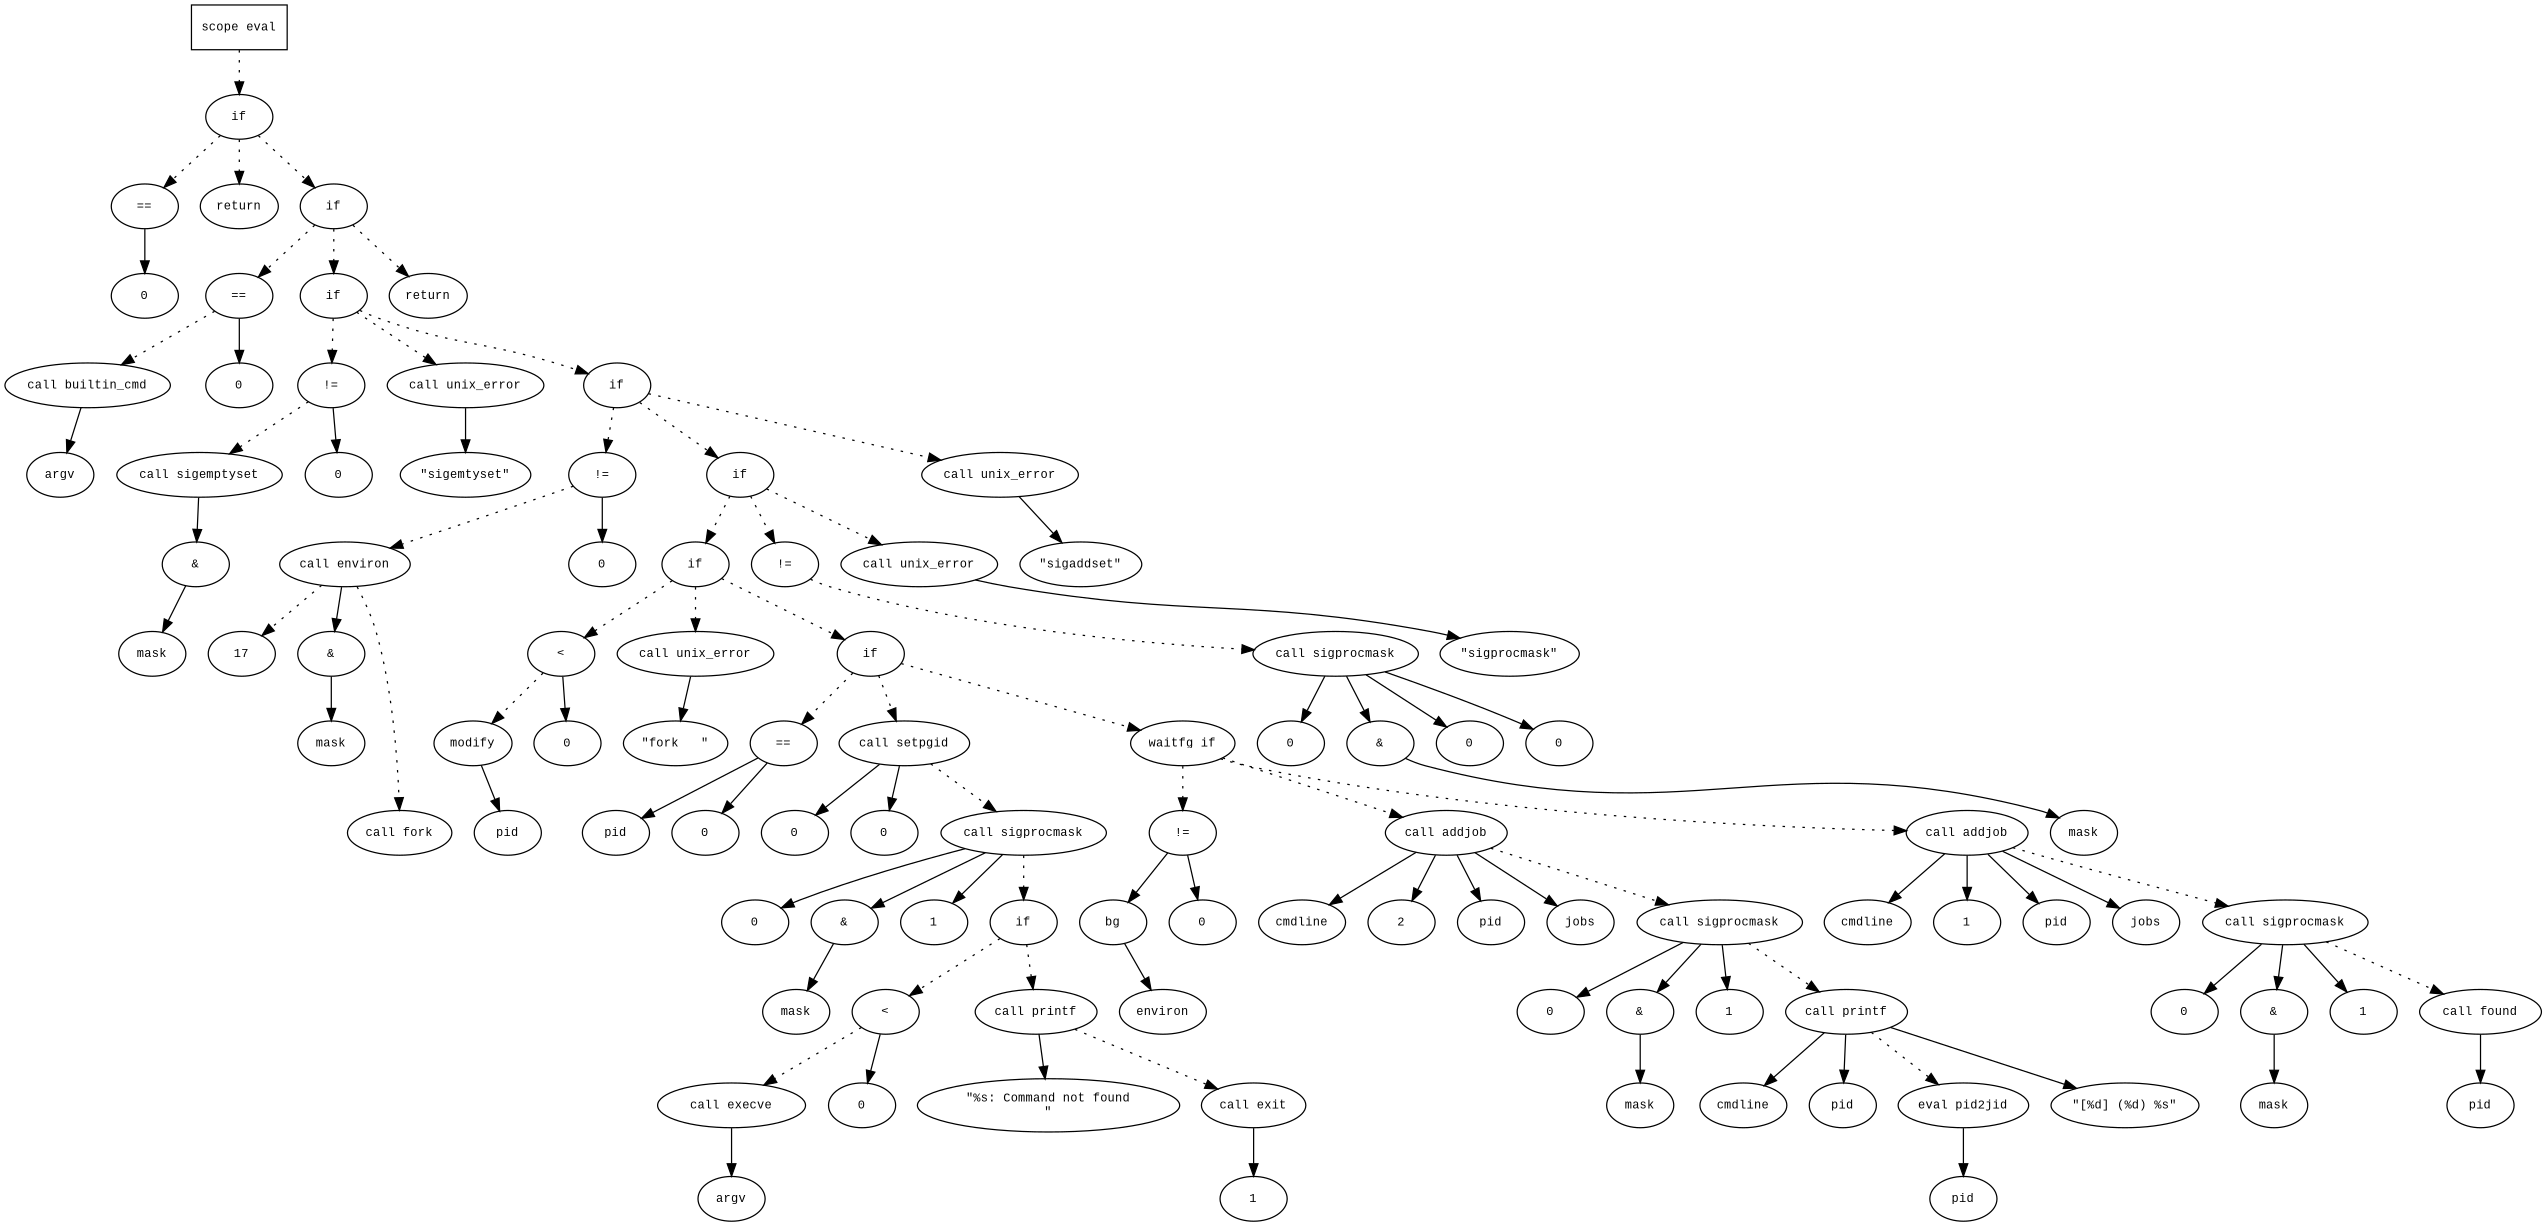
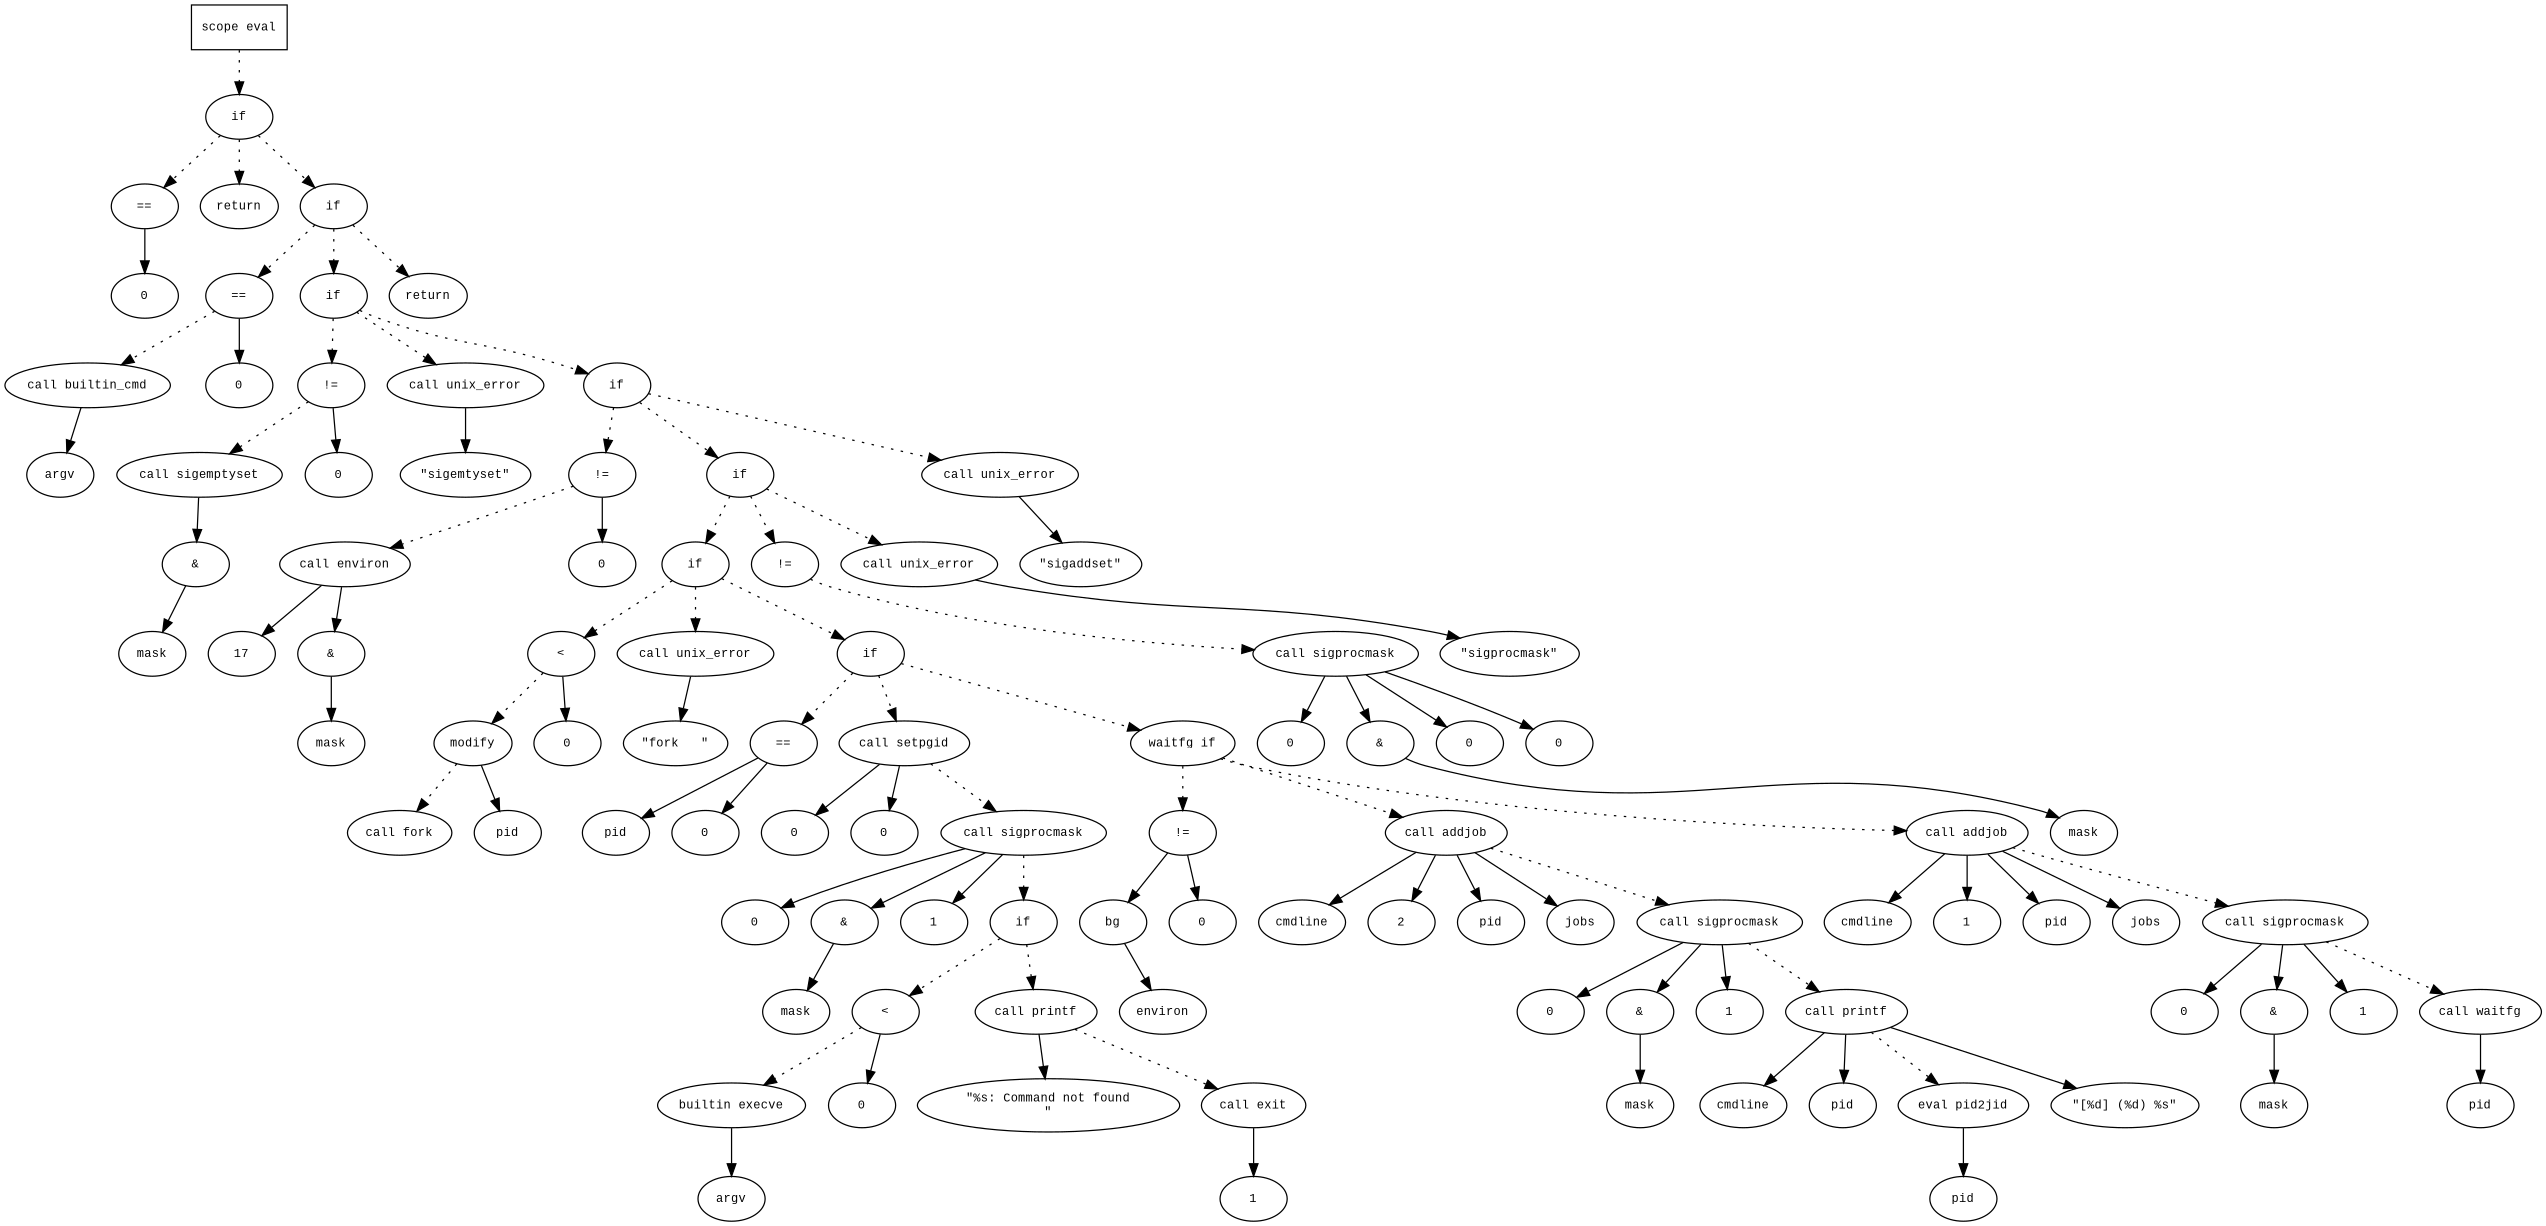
(297, 606) -> (297, 606)
(389, 690) -> (441, 783)
(2481, 1012) -> (2481, 1012)
(732, 1105) -> (732, 1105)
